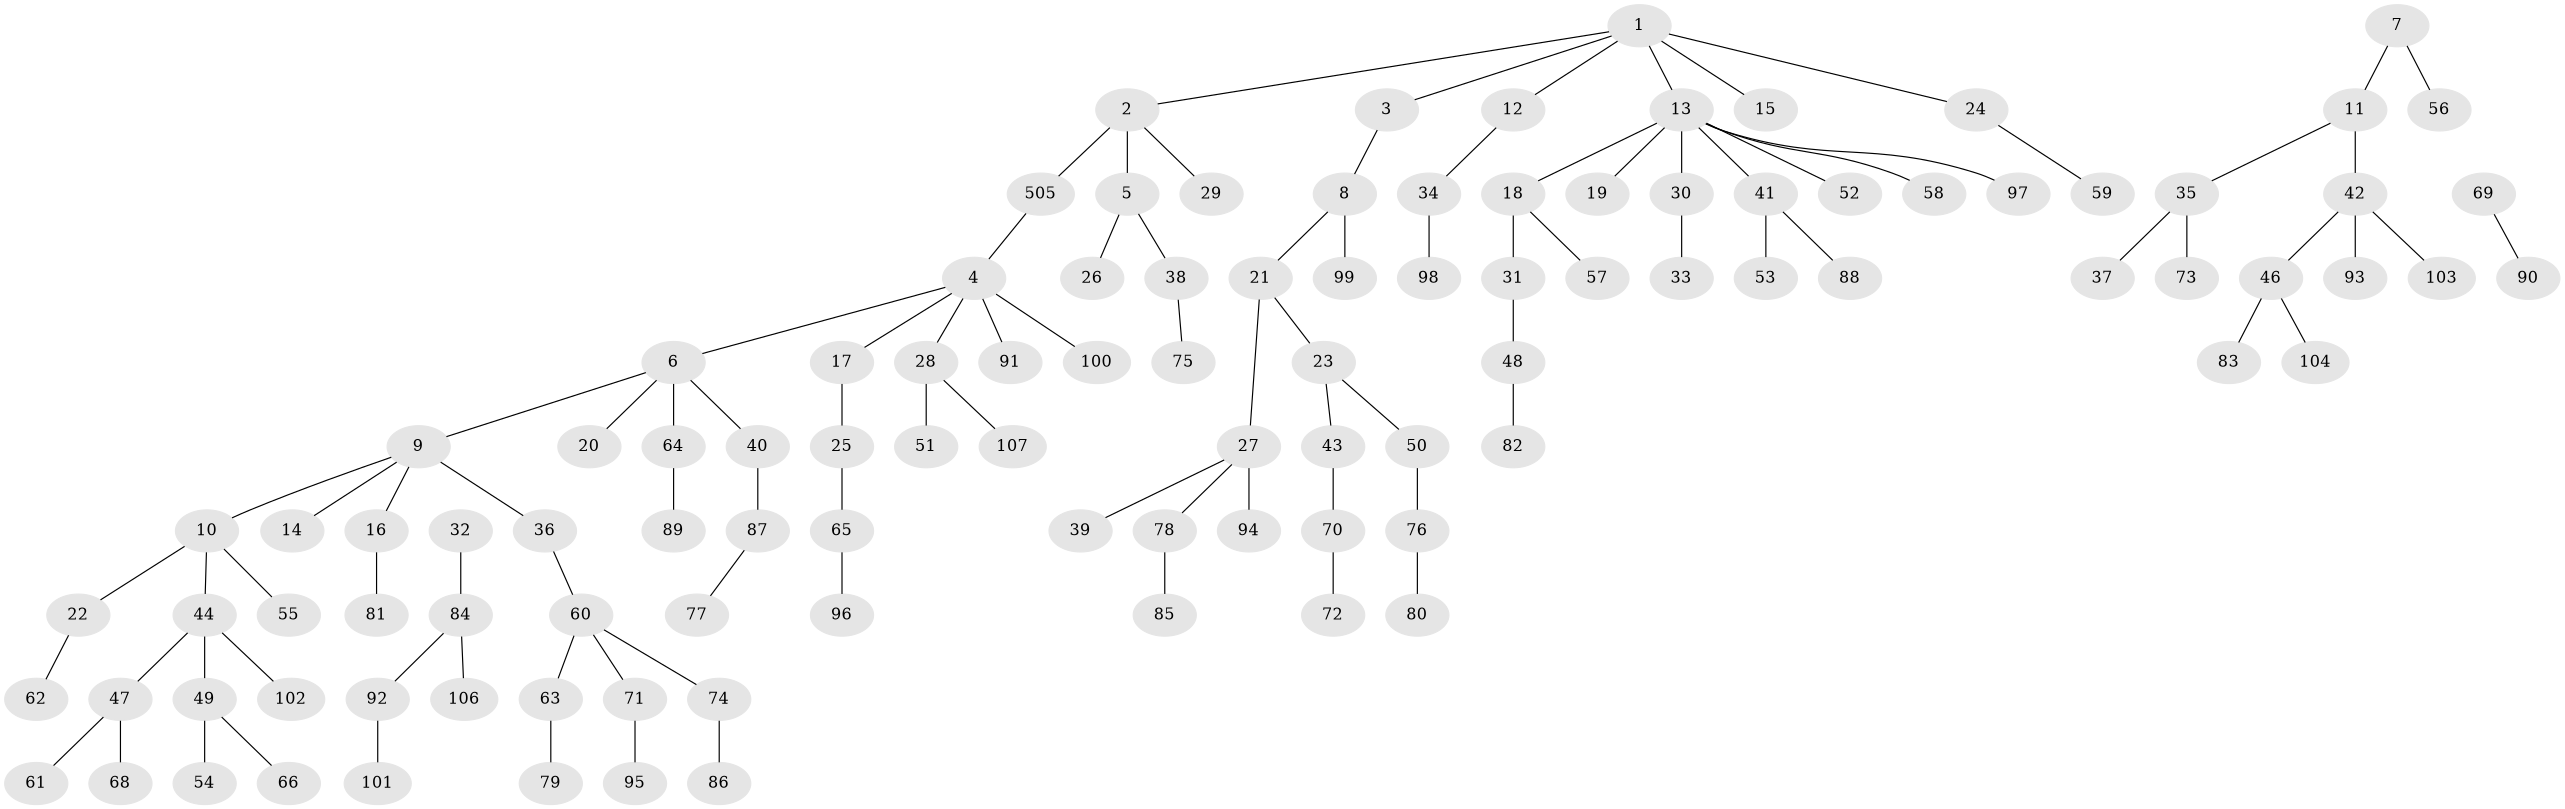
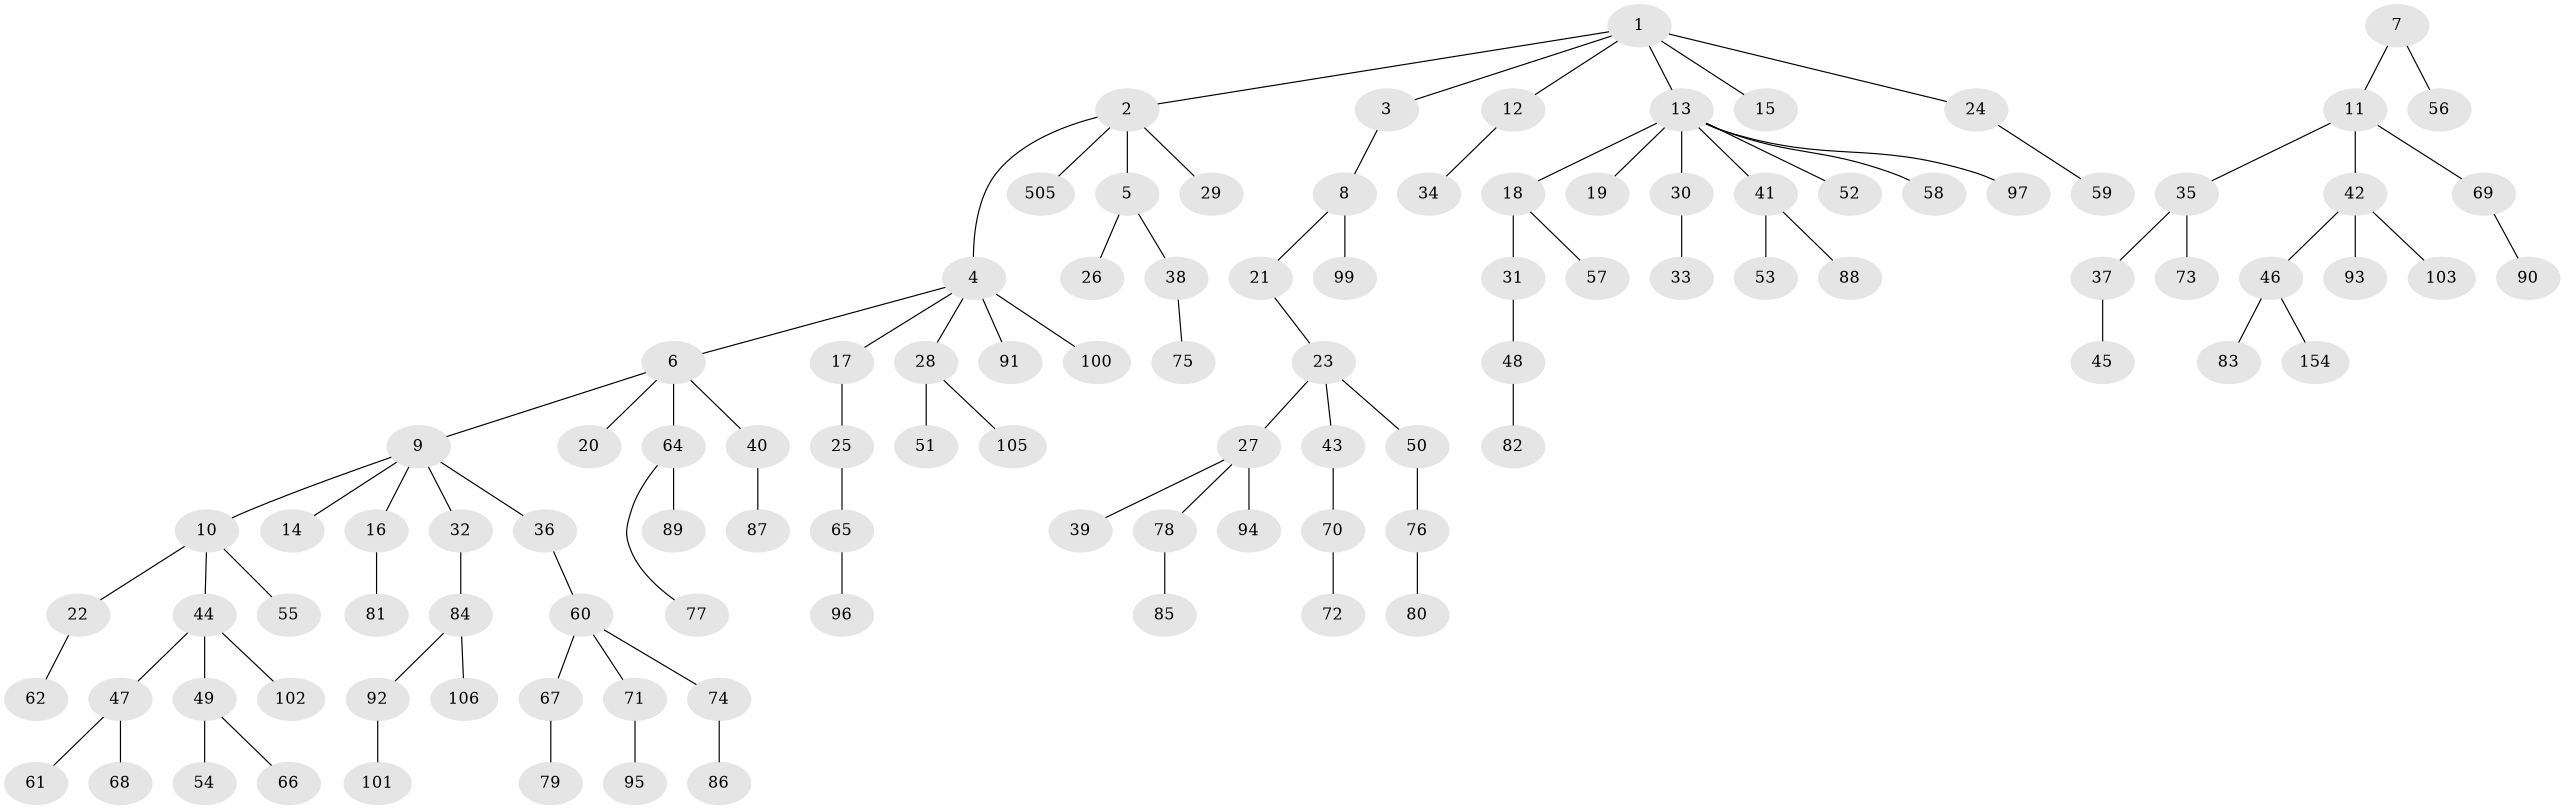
none -> (2420, 152)
(1007, 236) -> (1006, 162)
(1429, 278) -> none
(1255, 362) -> (1286, 405)
none -> (2103, 363)
(2316, 363) -> (2316, 363)
(1013, 447) -> (1013, 447)
none -> (440, 489)
(727, 573) -> (627, 538)
(551, 699) -> (551, 699)
